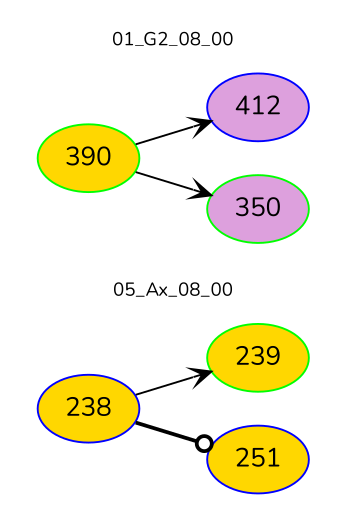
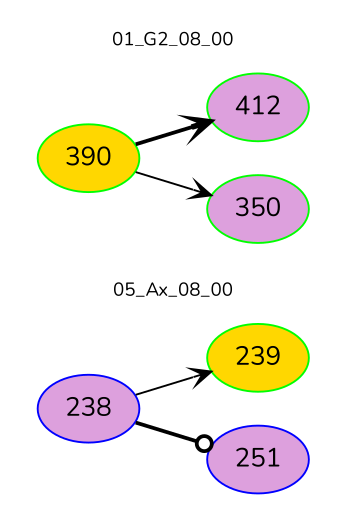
(258, 107) -> (258, 107)
(164, 136) -> (164, 136)
(89, 409) -> (89, 409)
(258, 460) -> (258, 460)
